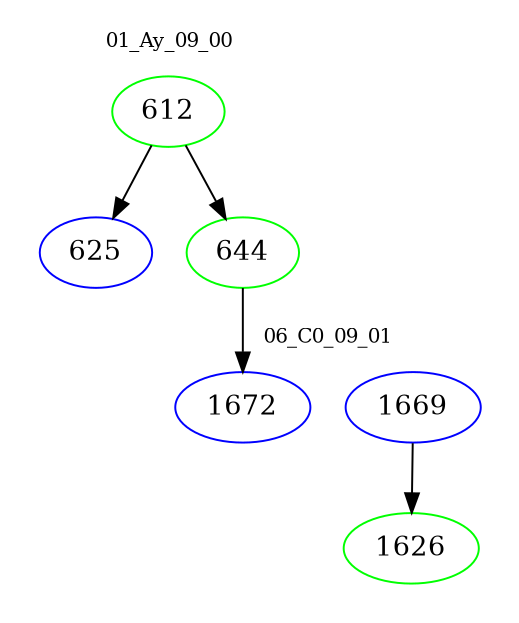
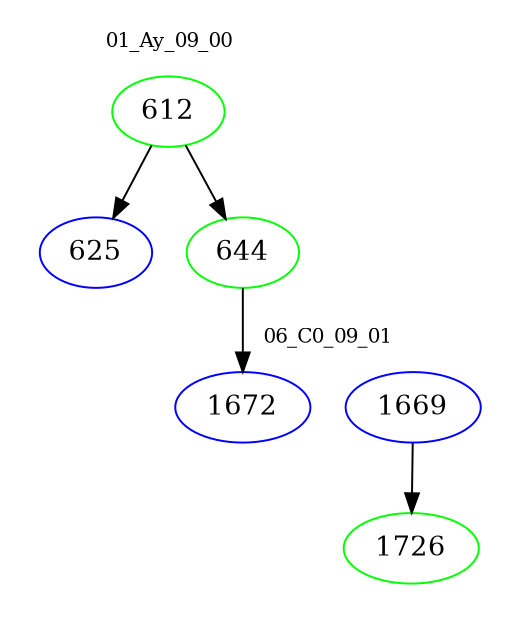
(411, 548) -> (411, 548)
